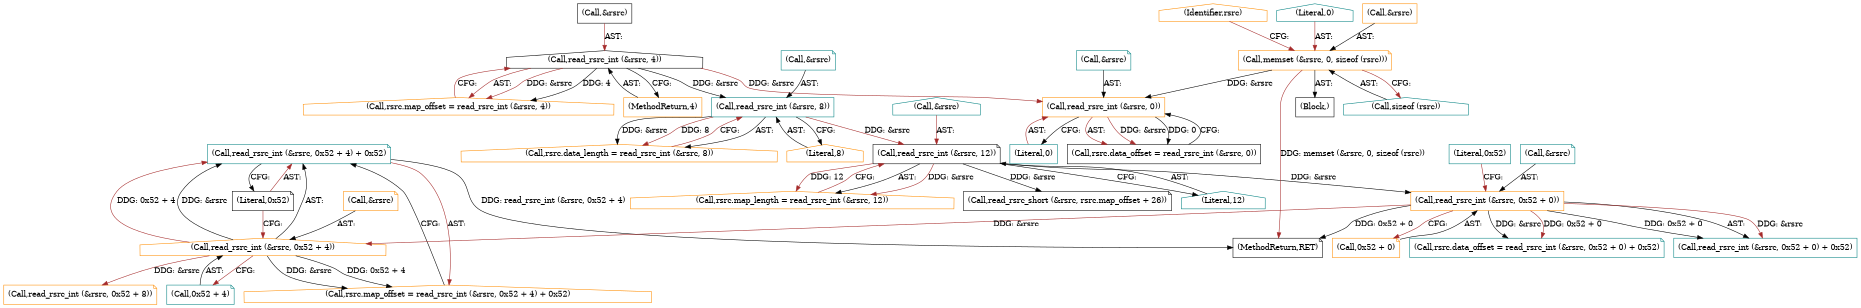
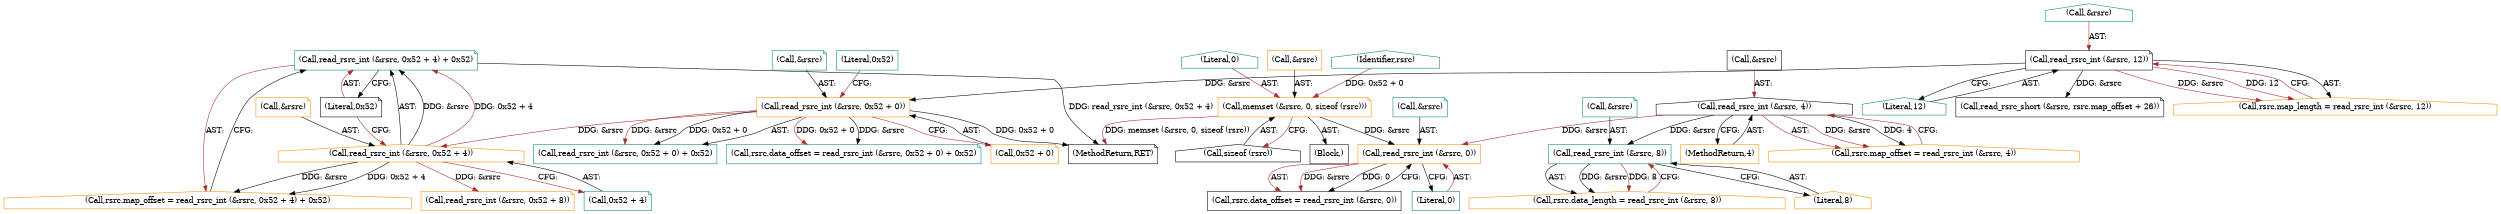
(1213, 13) -> (1386, 60)
(1281, 37) -> (1375, 84)
(1406, 107) -> (1238, 154)
(852, 130) -> none
